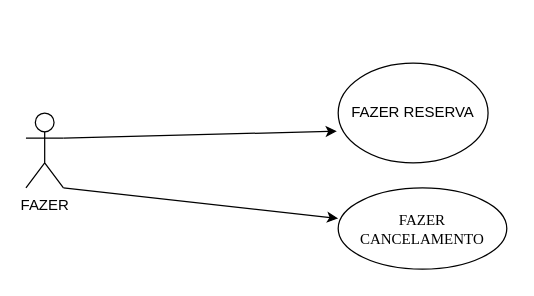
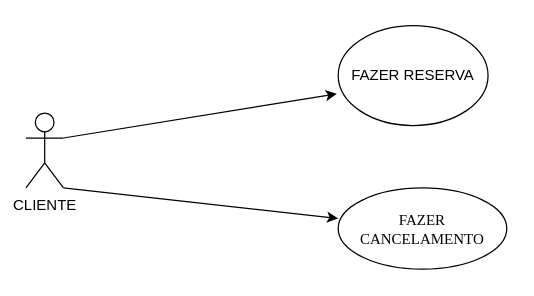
(413, 113) -> (413, 76)
(45, 206) -> (45, 206)
